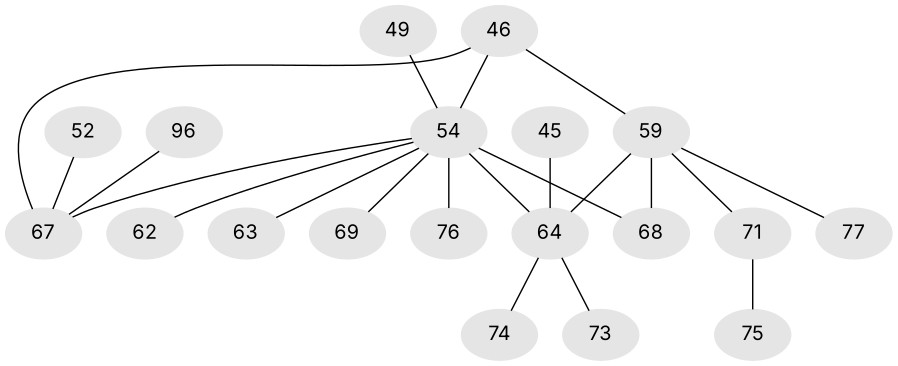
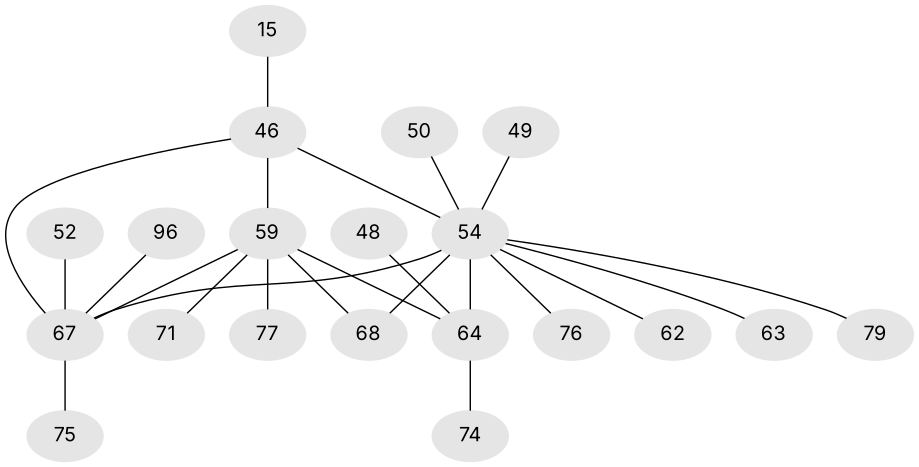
none -> (268, 31)
none -> (420, 132)
(550, 132) -> (369, 234)
(348, 234) -> (875, 335)
none -> (166, 284)
(753, 284) -> (65, 386)
(601, 335) -> none
